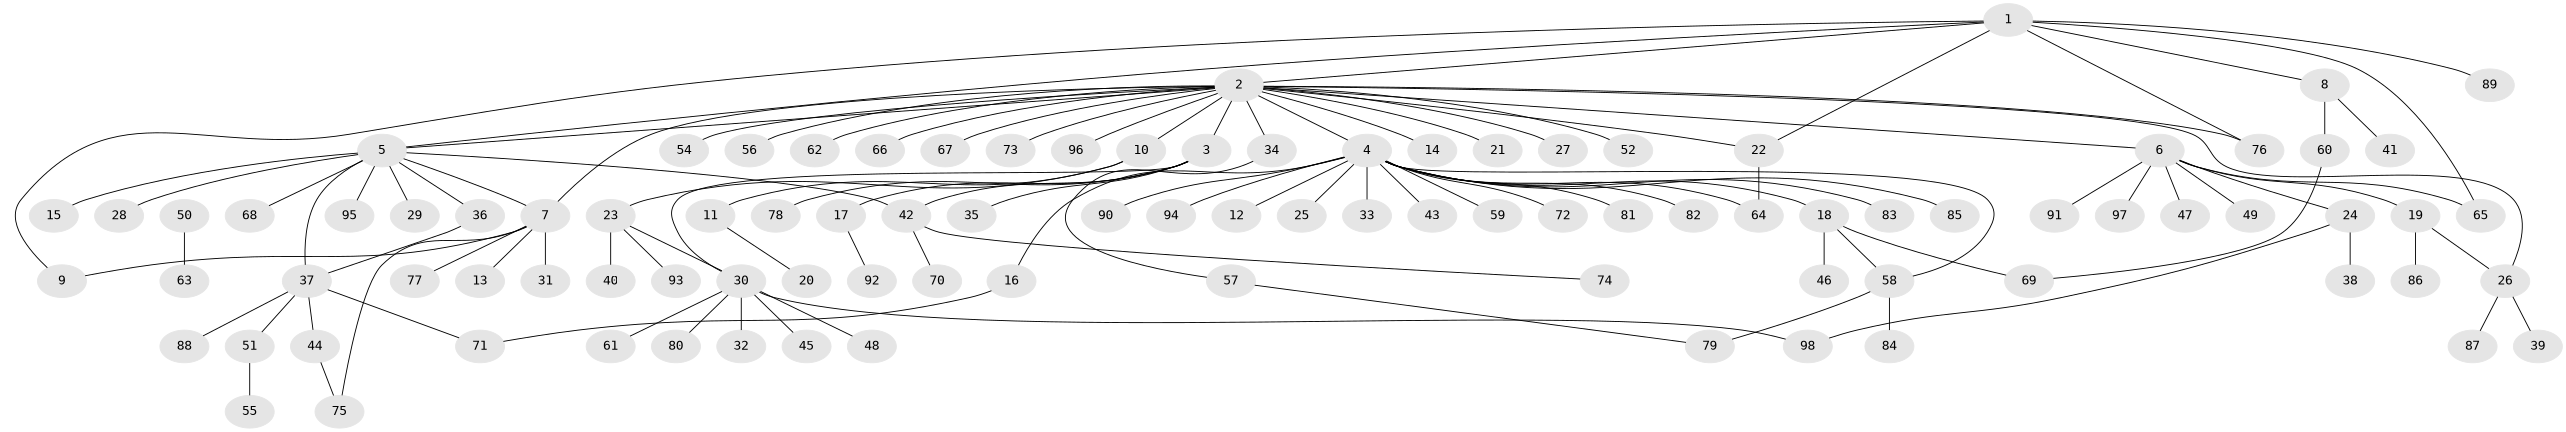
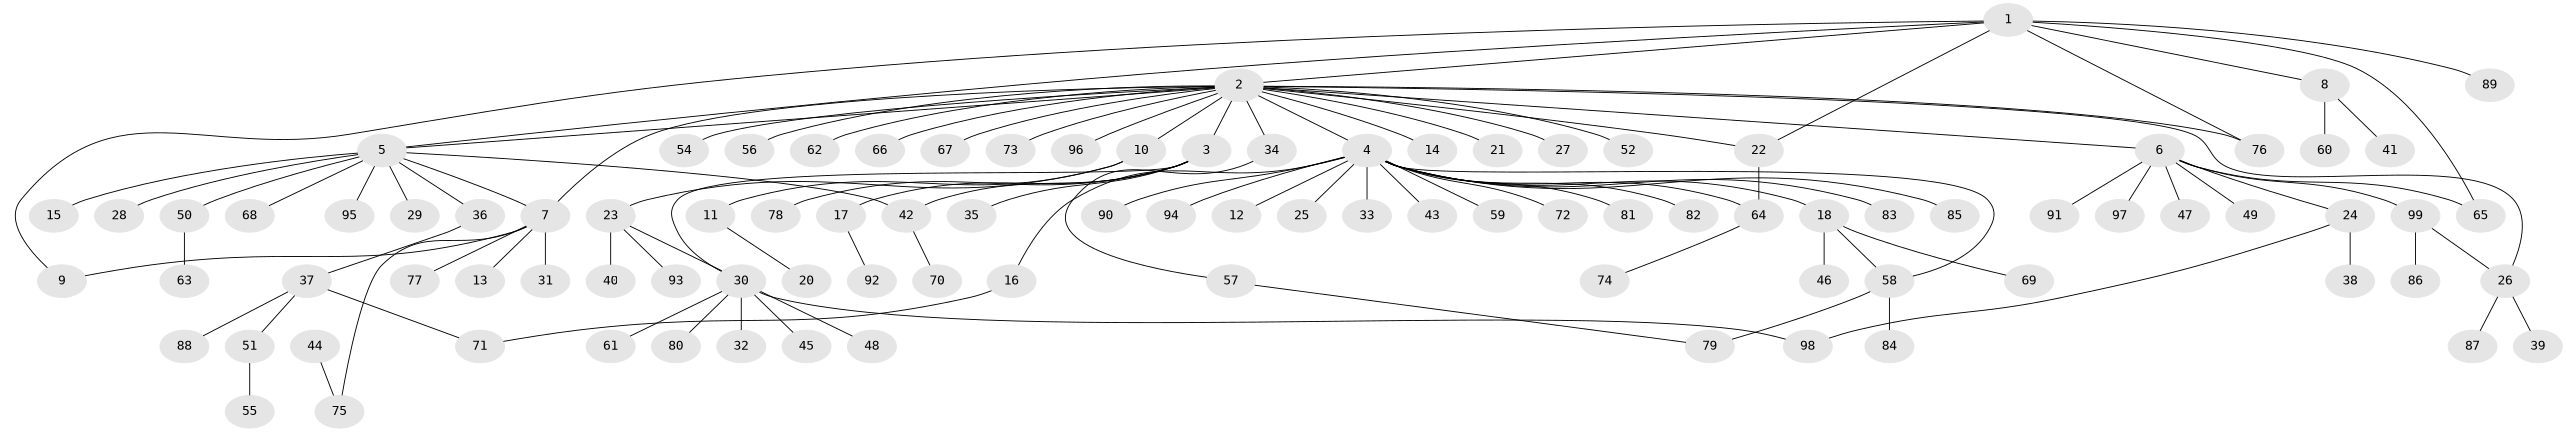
(315, 202) -> (281, 178)
(2415, 216) -> (2415, 216)
(2201, 259) -> none
(1251, 260) -> (1683, 250)
(311, 314) -> none
